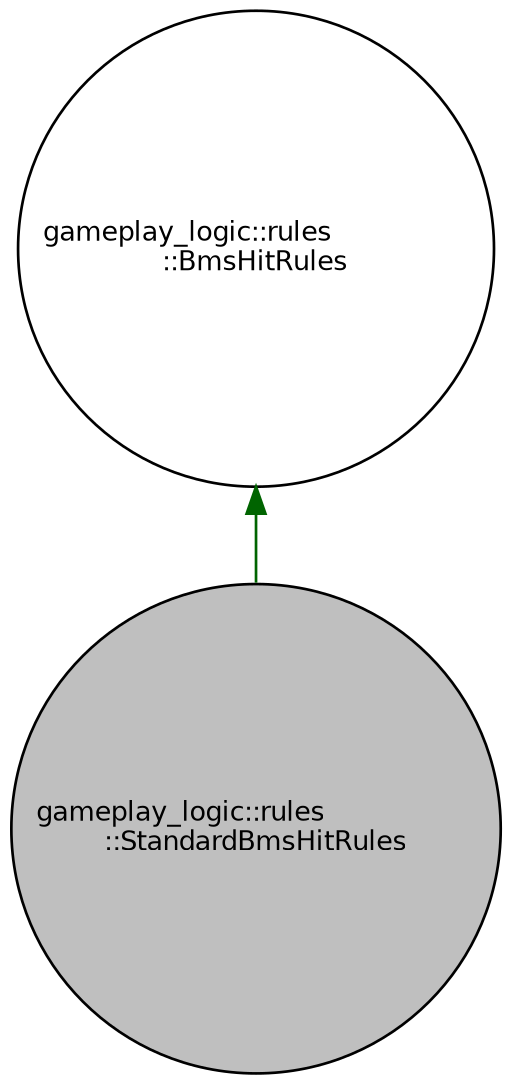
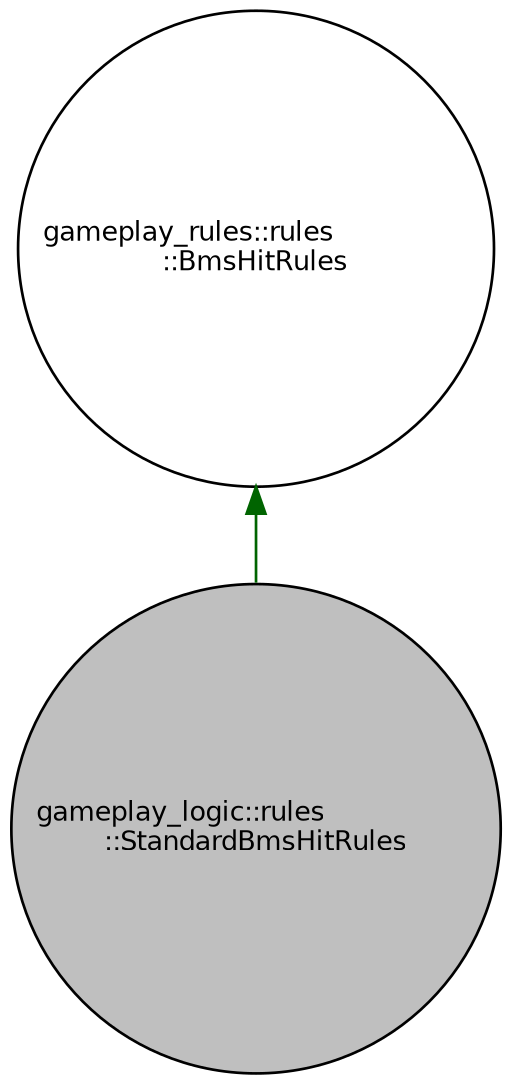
(256, 249) -> (256, 249)
